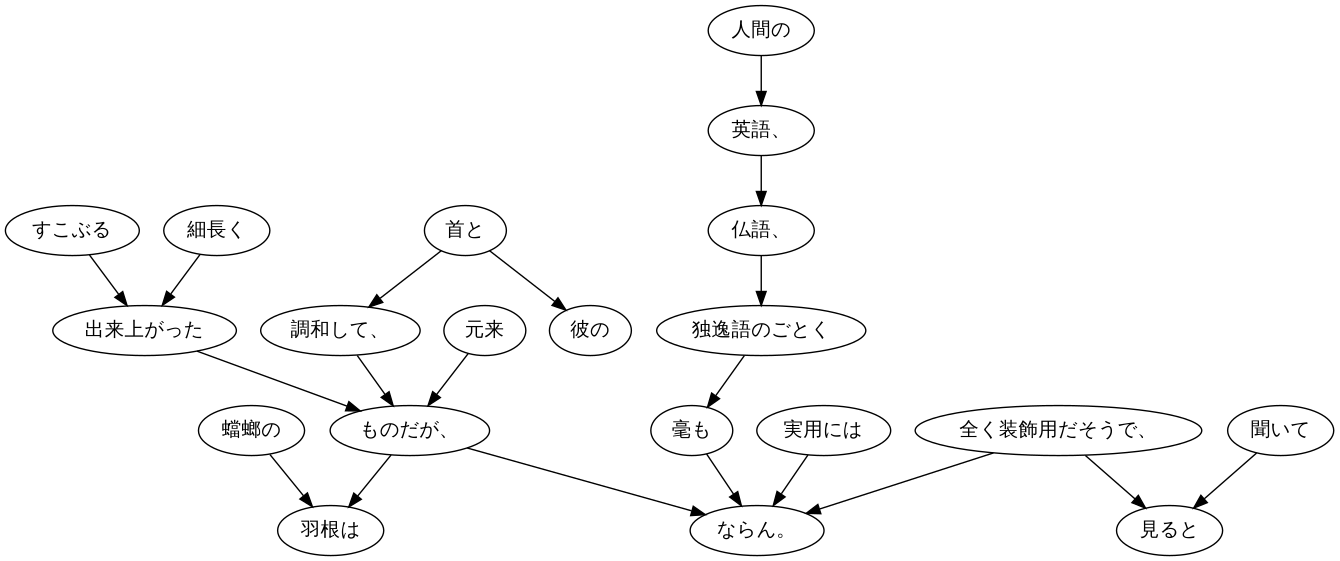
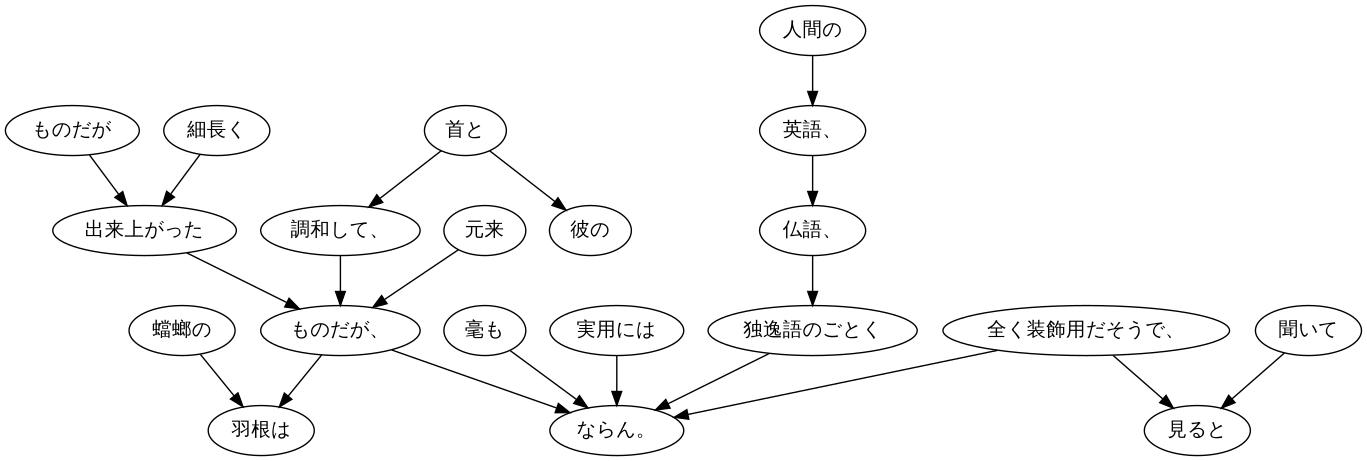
(72, 231) -> (72, 131)
(730, 376) -> (719, 379)
